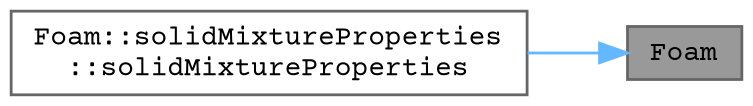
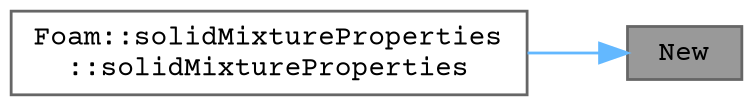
(685, 53) -> (685, 53)
